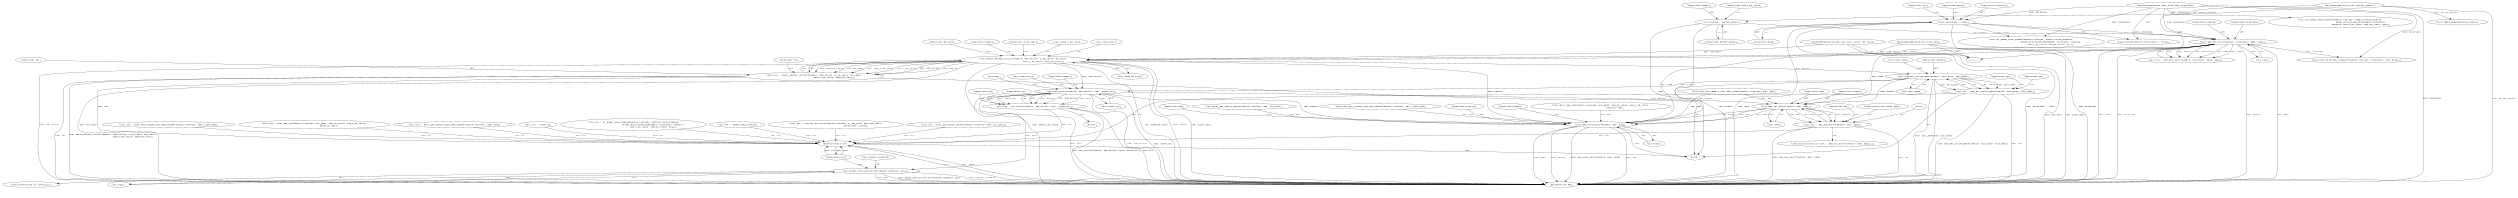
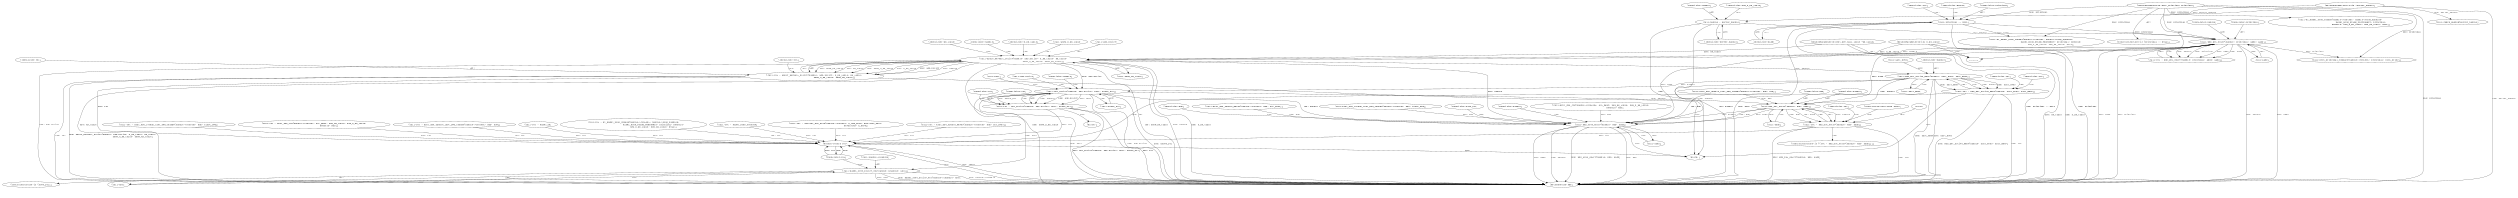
(2050, 30) -> none
